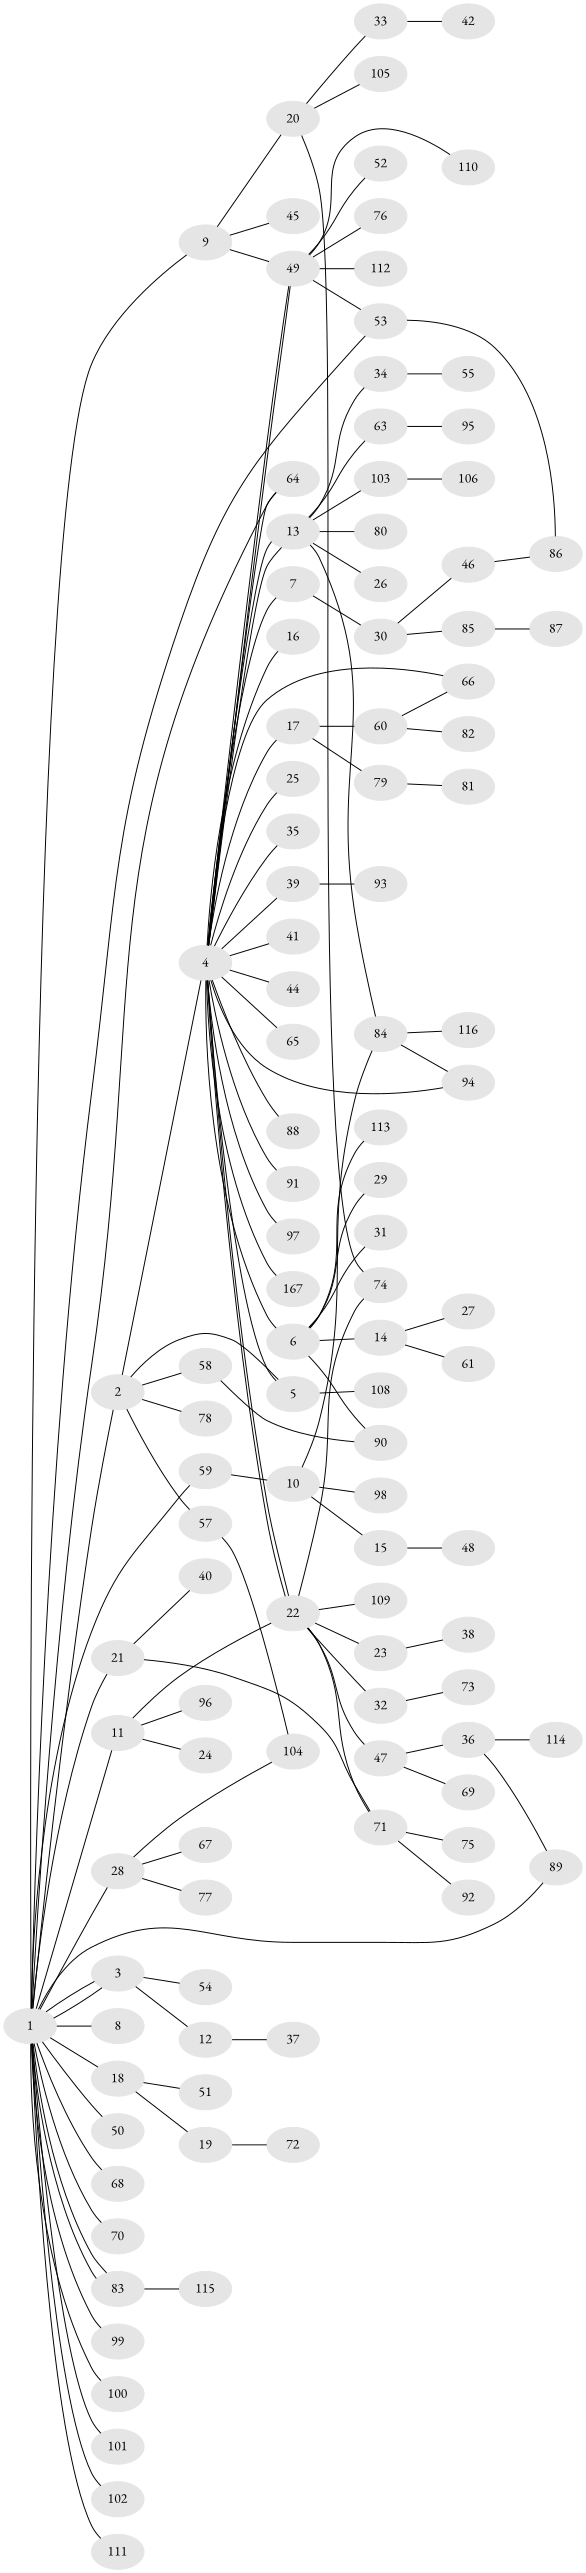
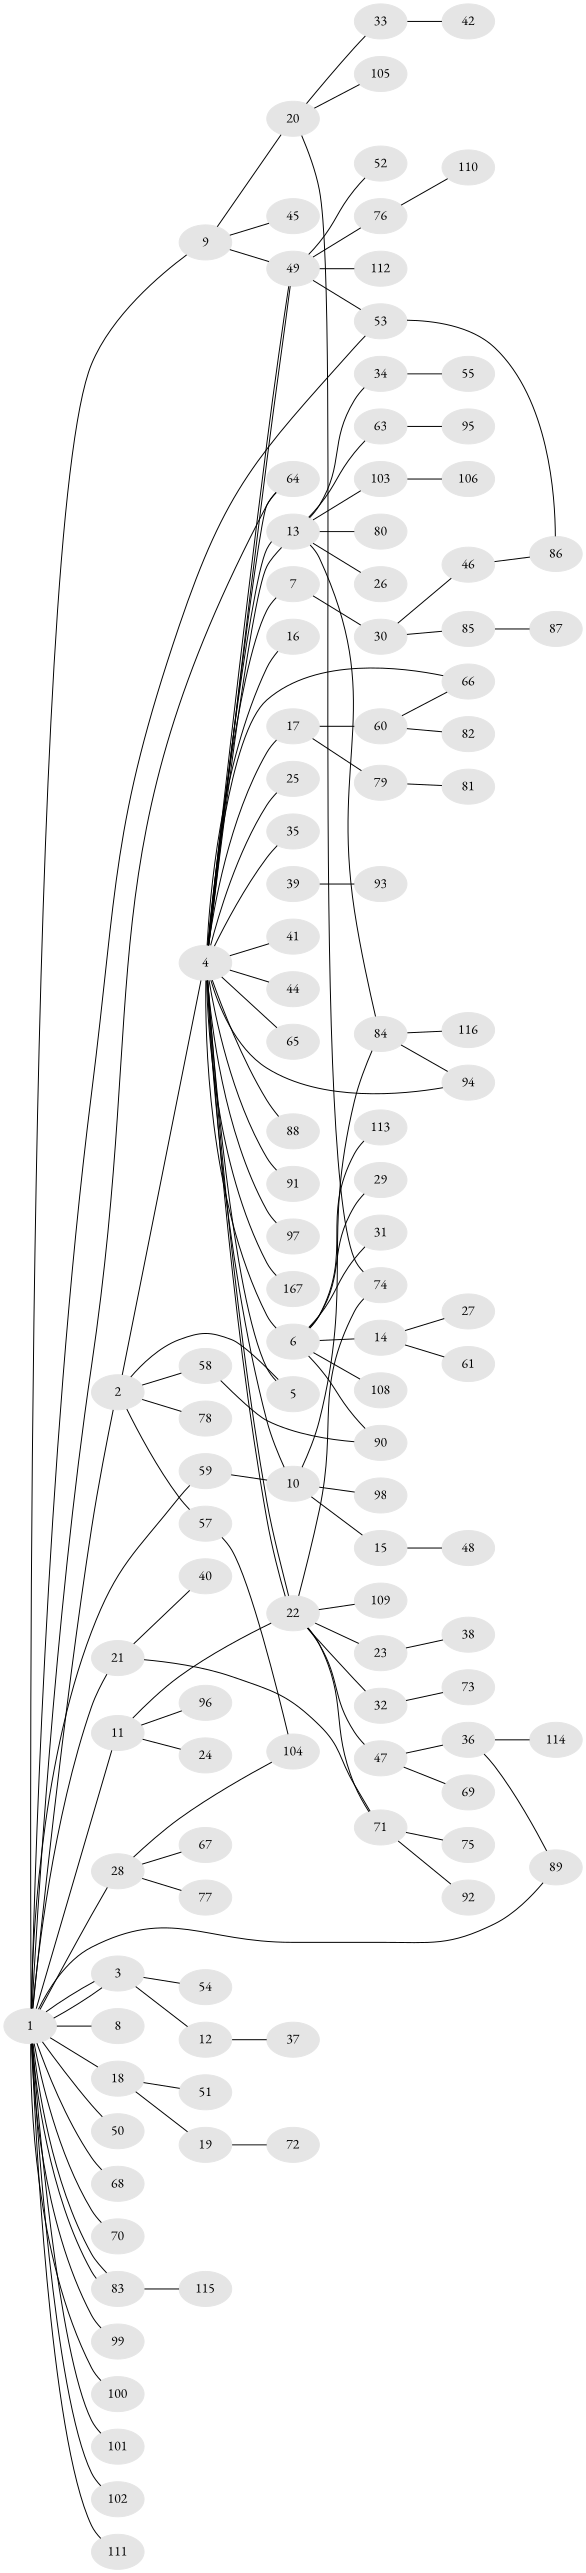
(344, 147) -> (424, 192)
(249, 923) -> (248, 1336)
(344, 1392) -> (340, 1368)
